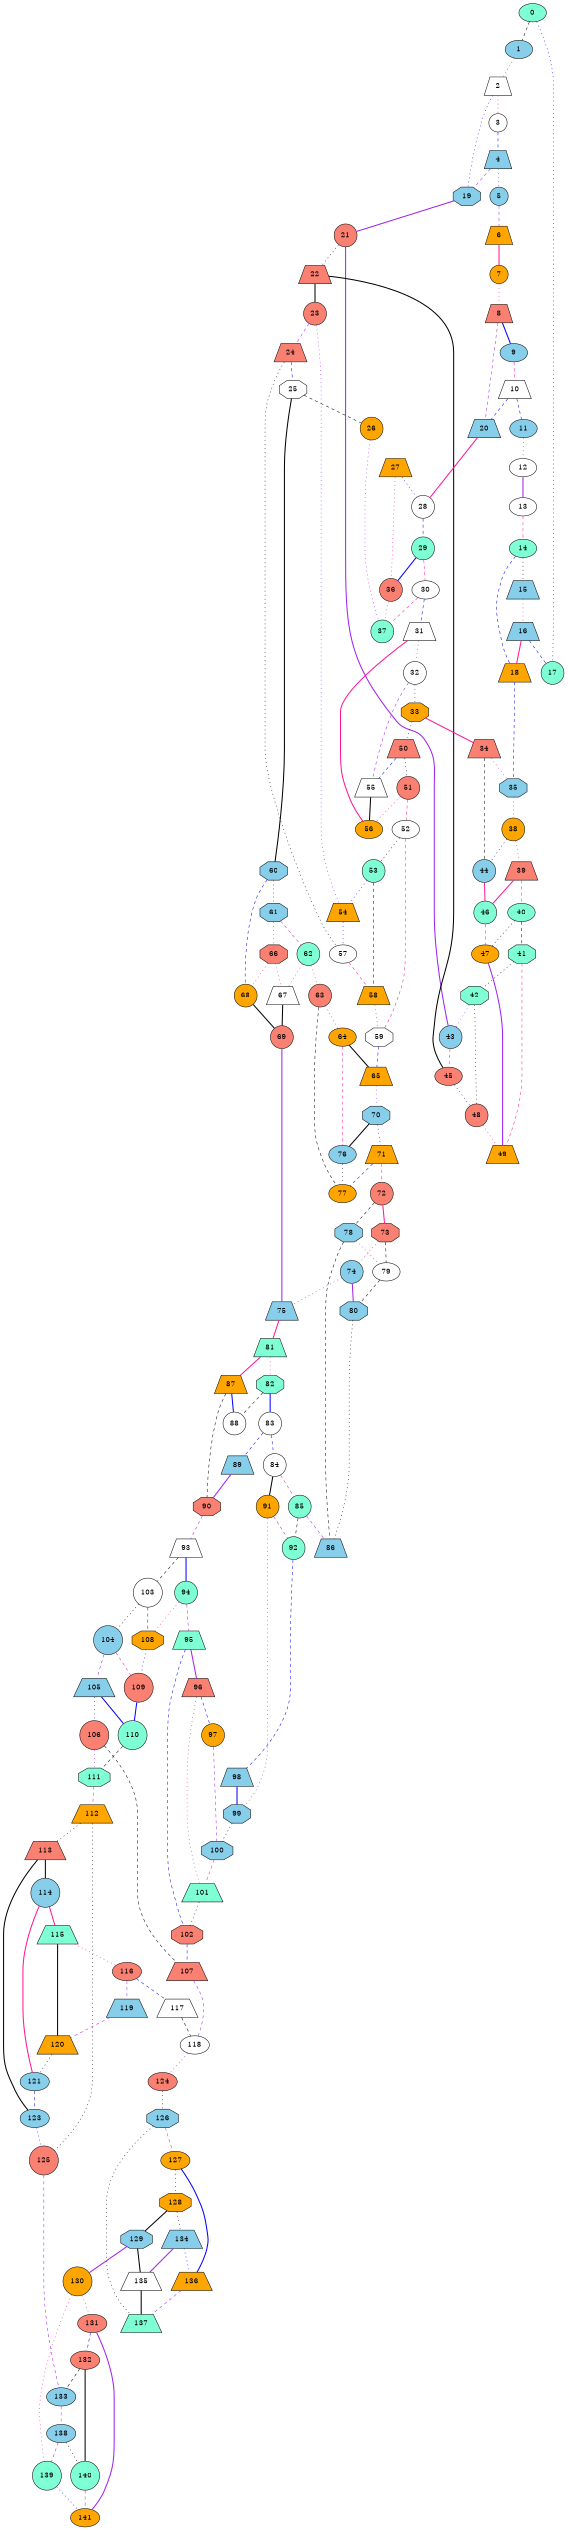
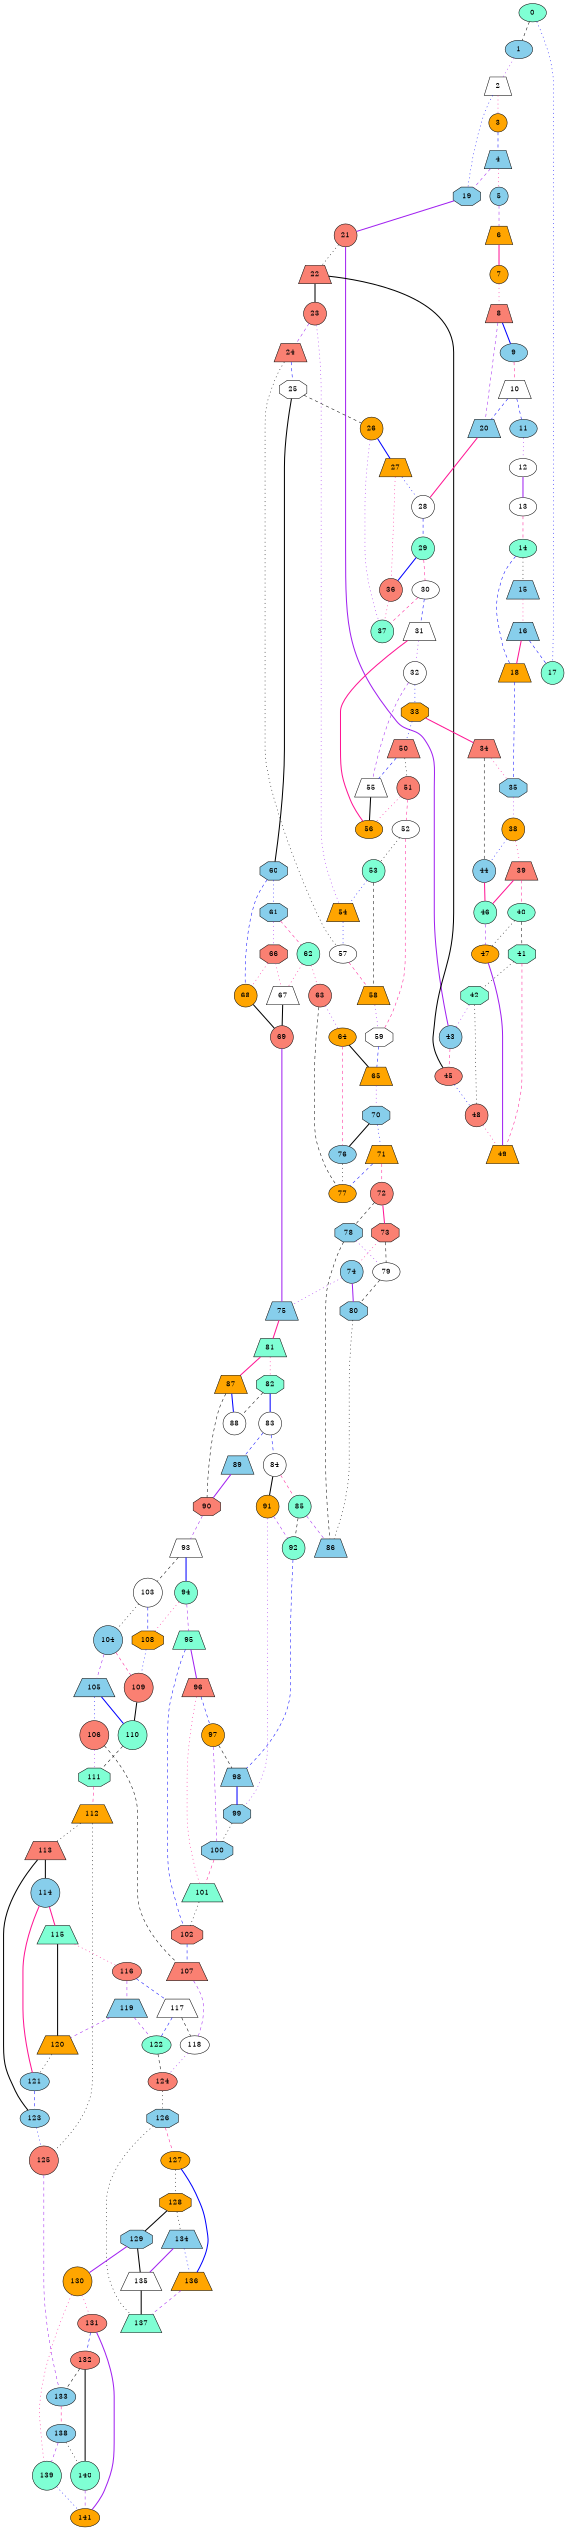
(498, 123) -> (498, 123)
none -> (384, 449)
(136, 1712) -> (136, 1712)
none -> (225, 1757)
none -> (156, 2045)
